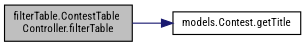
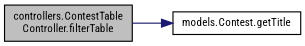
(68, 23) -> (68, 23)
